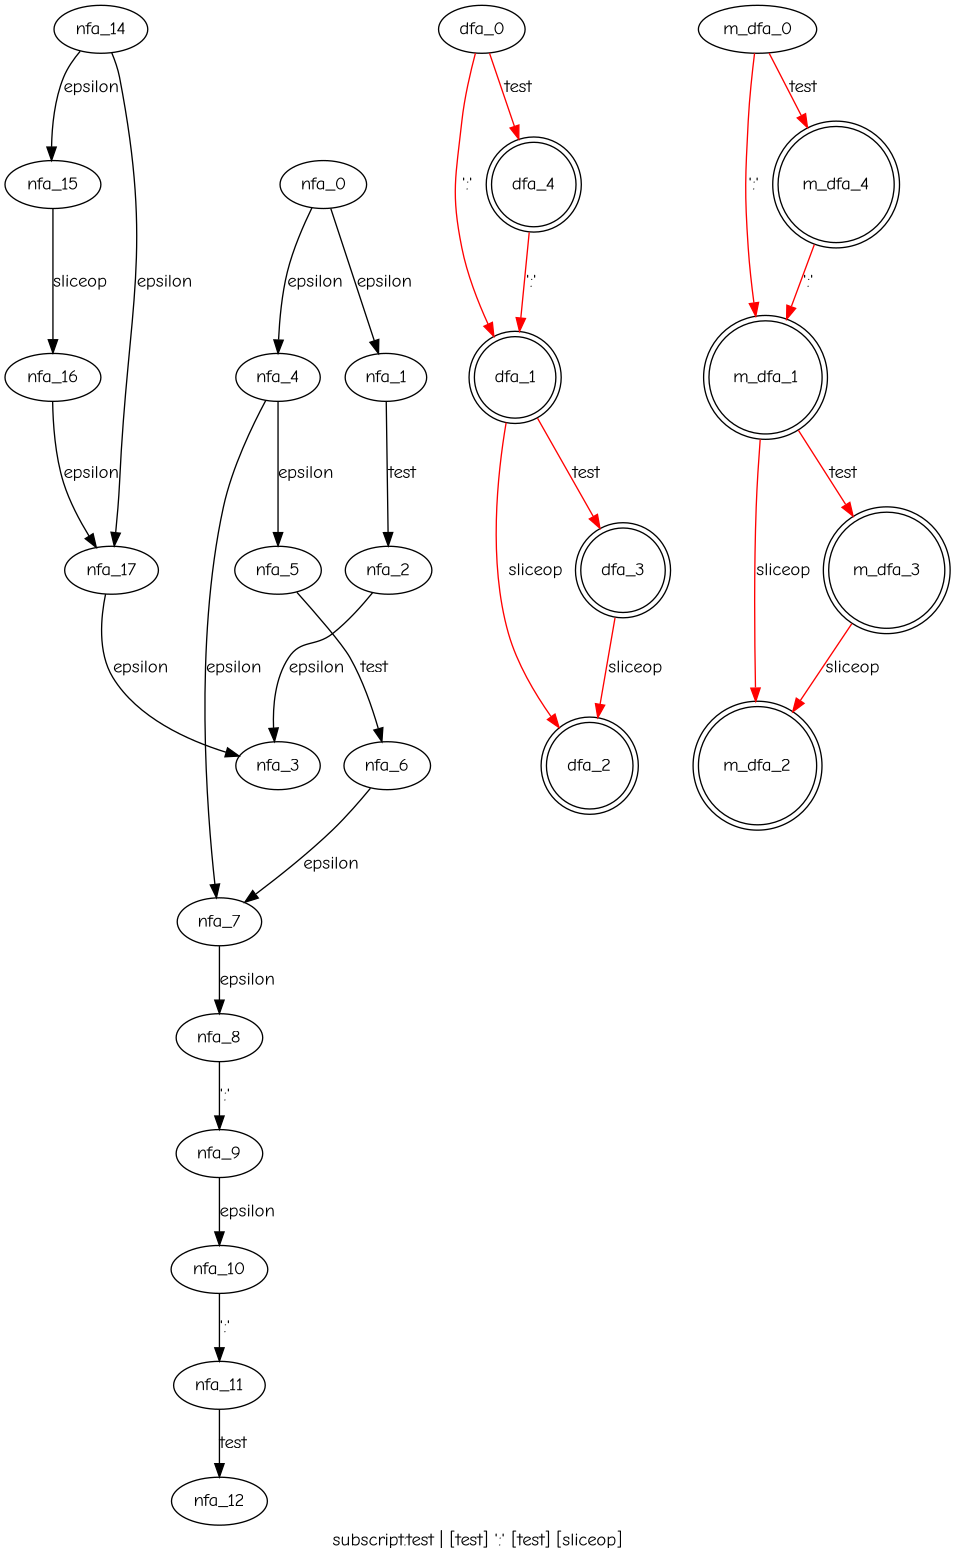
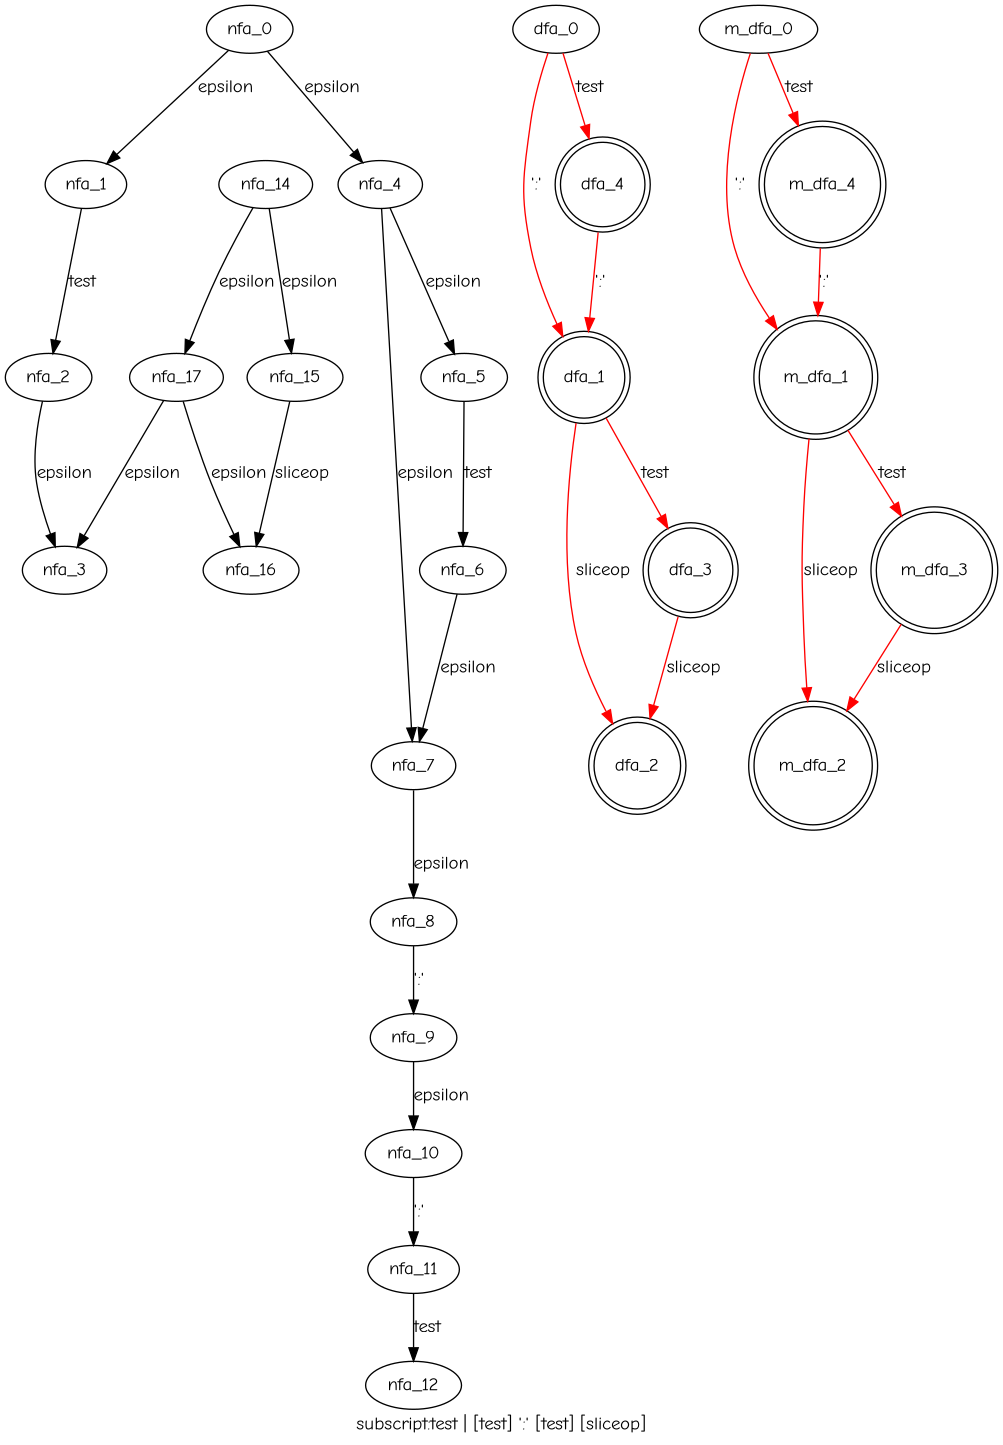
(60, 472) -> (206, 469)
